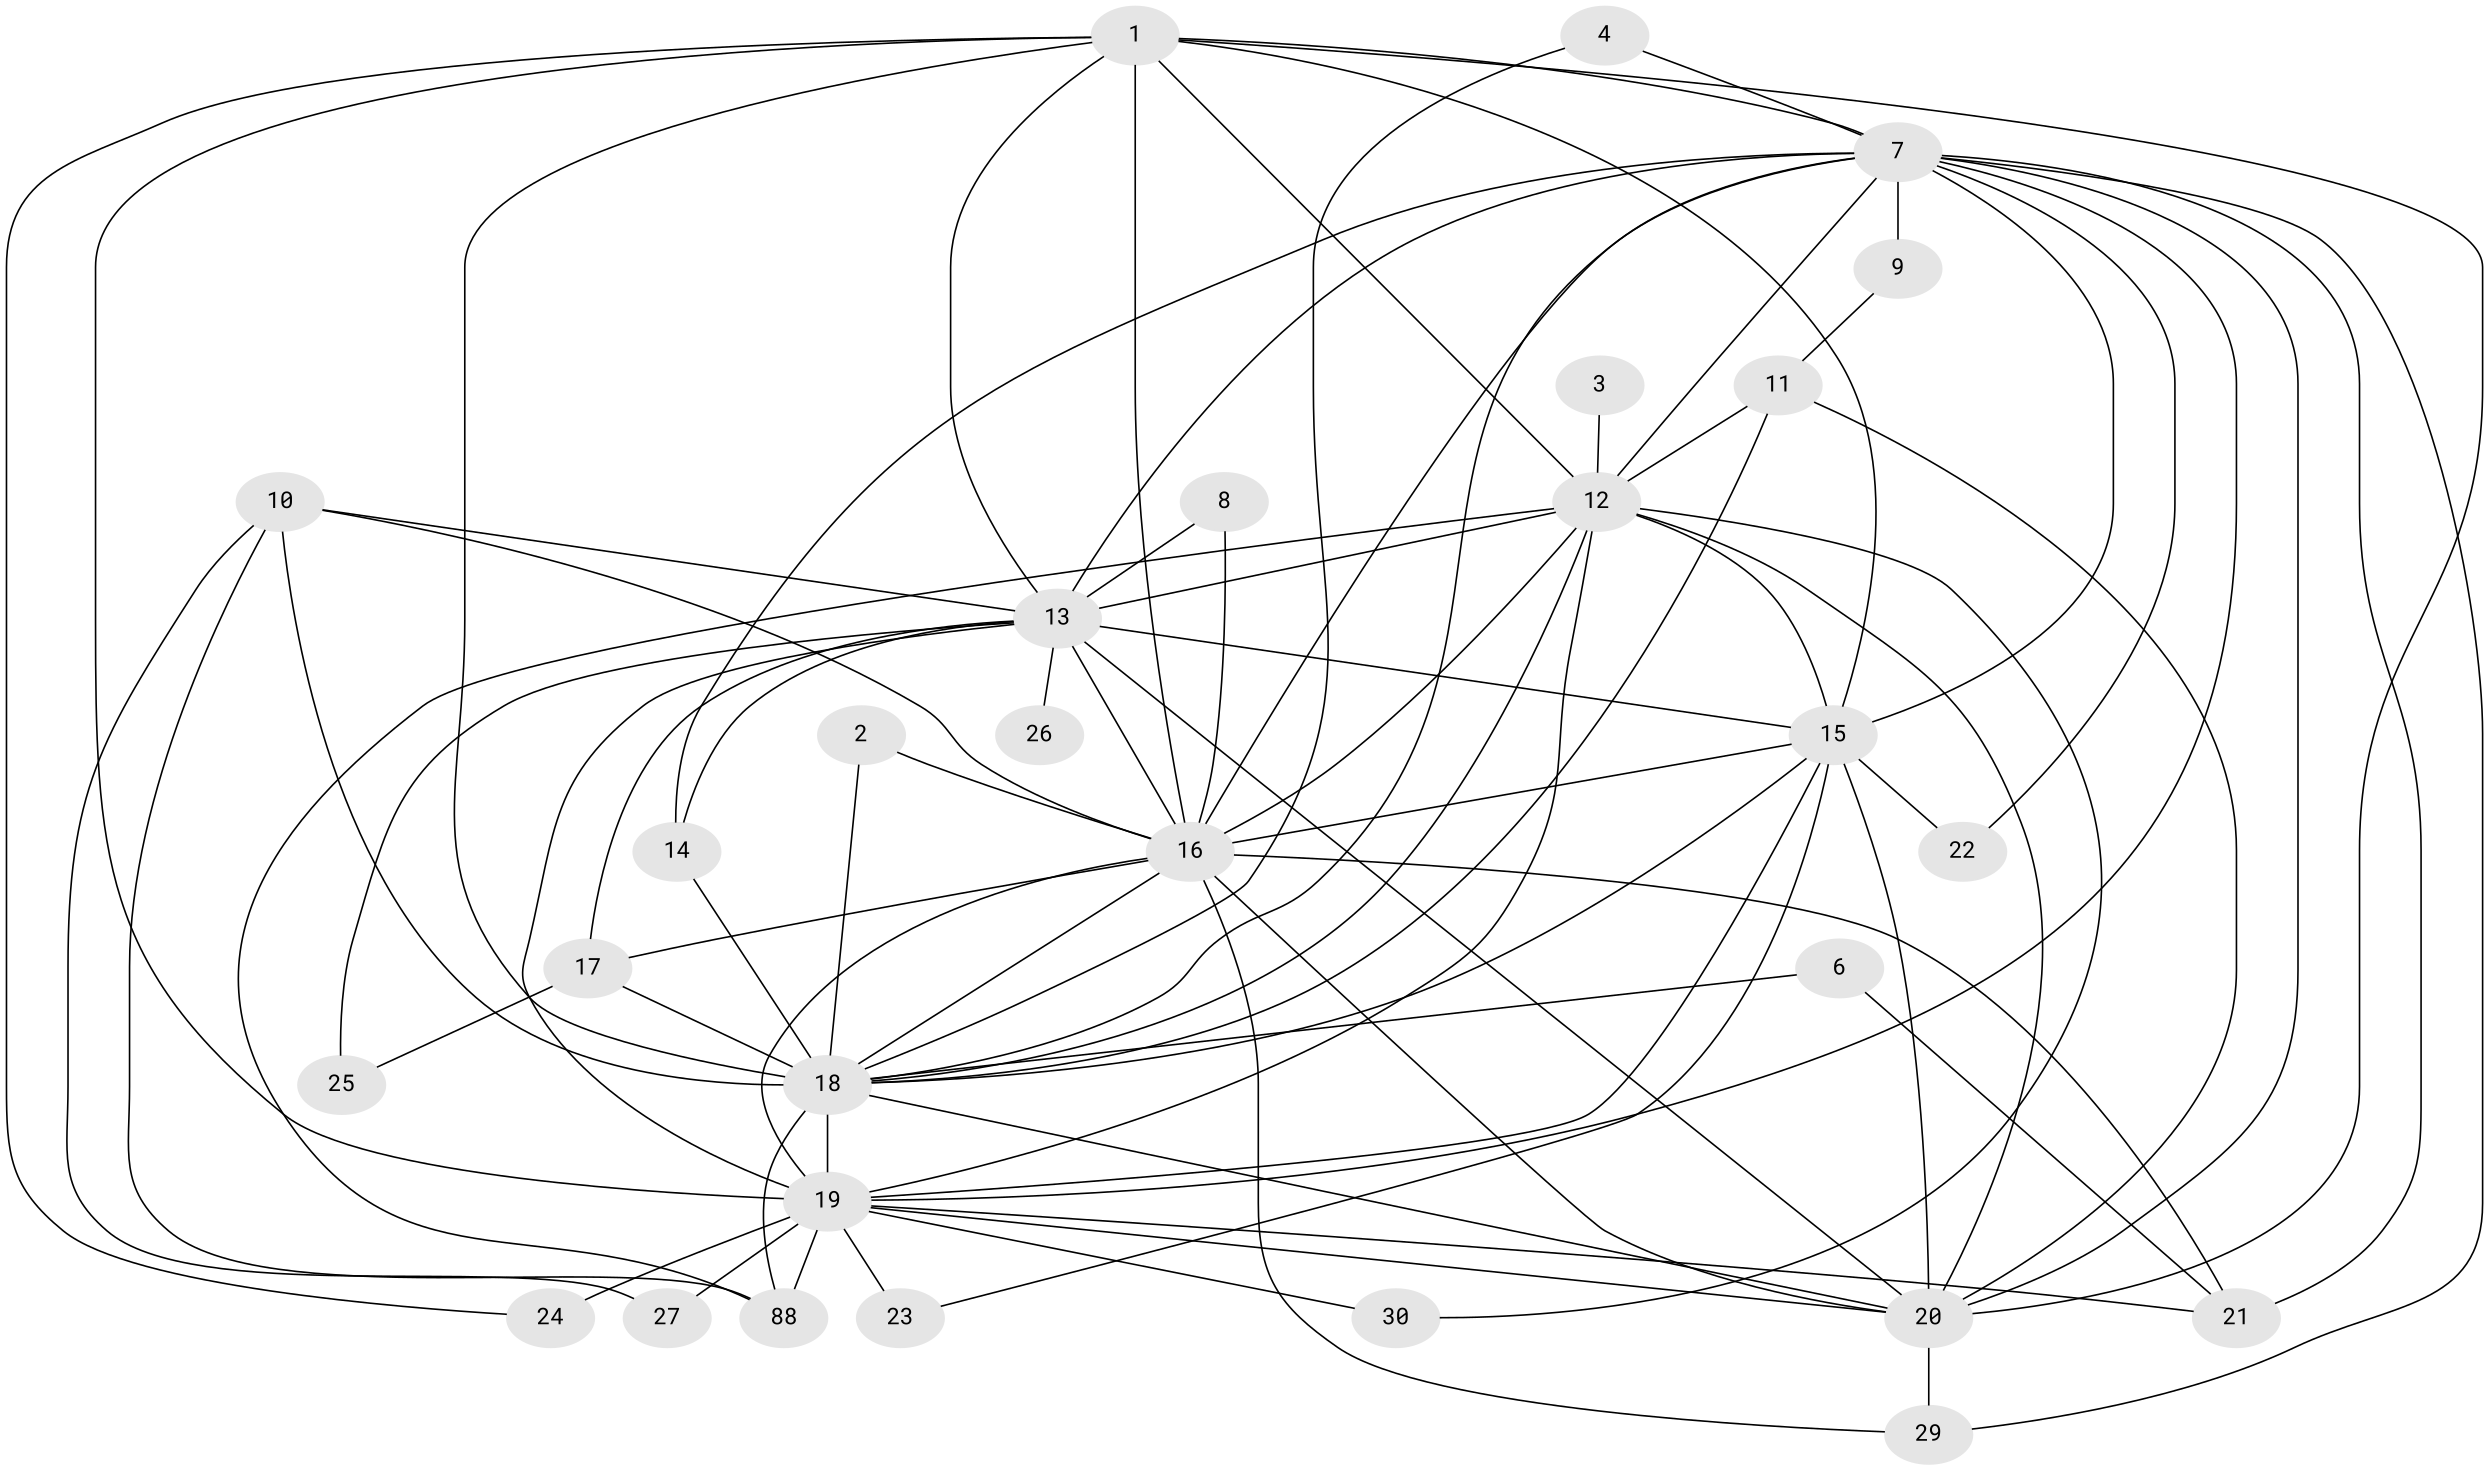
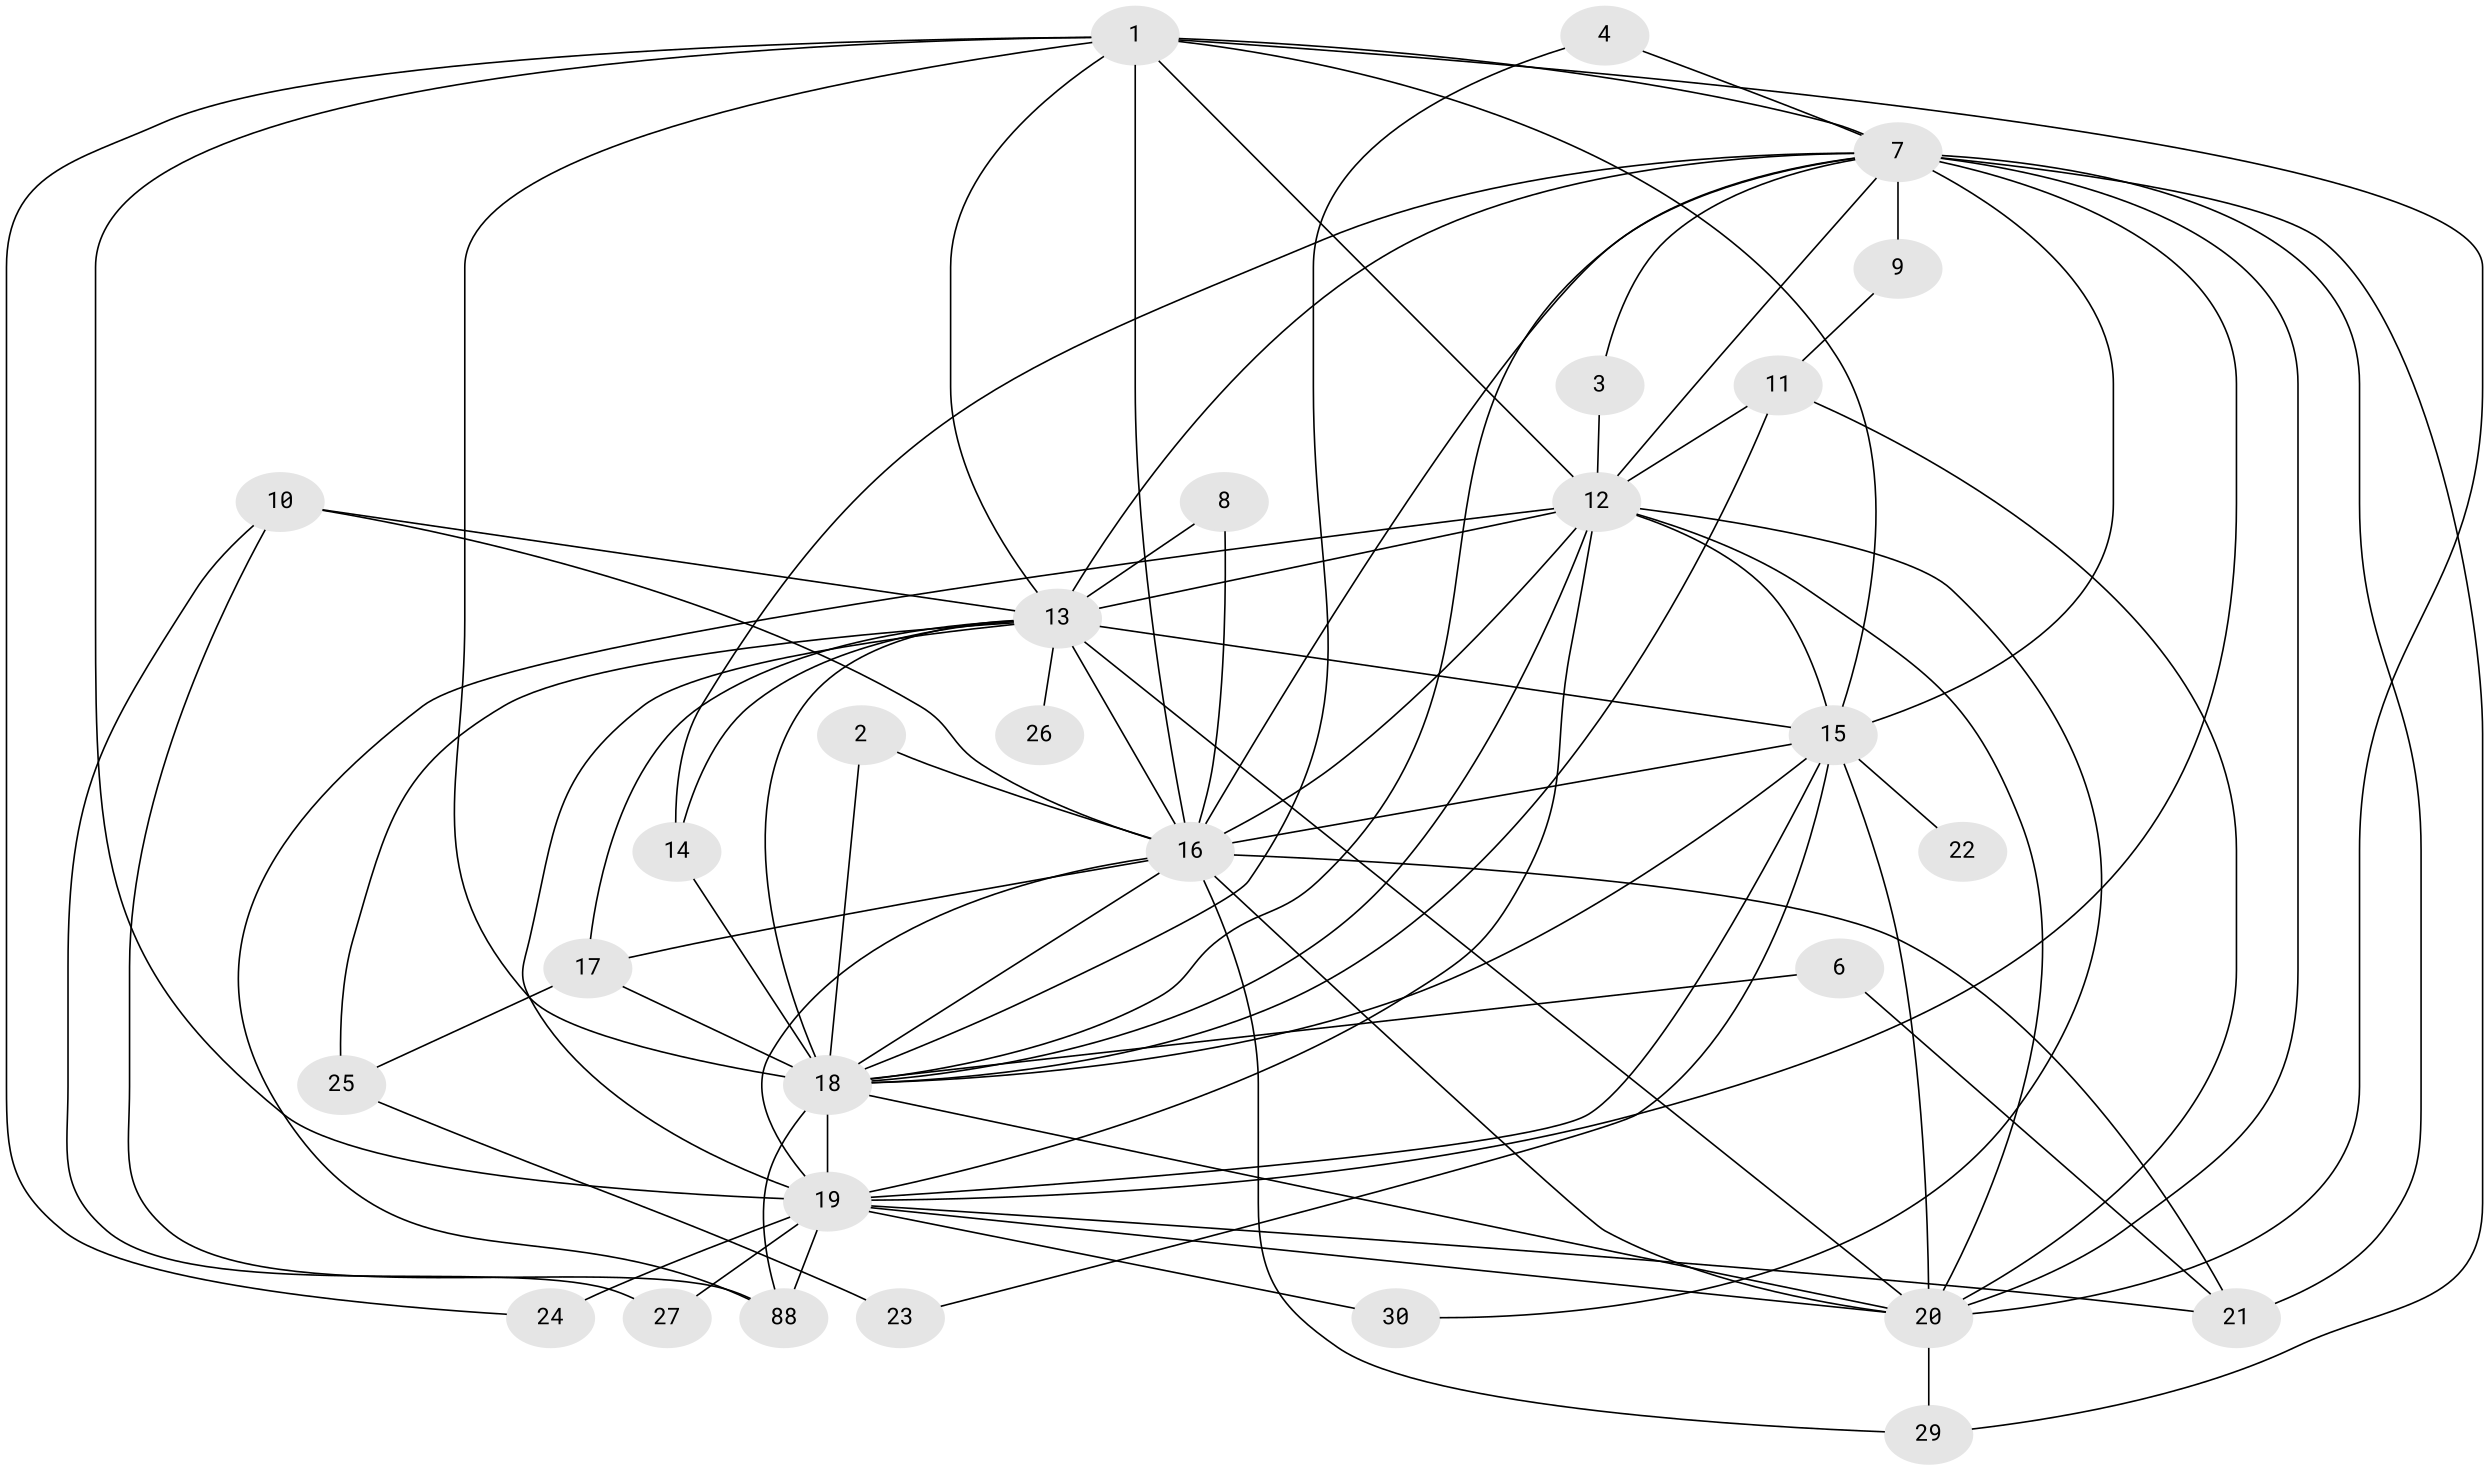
(2175, 464) -> (1711, 208)
(414, 926) -> (776, 765)
(864, 1260) -> (623, 1199)
